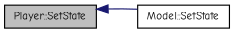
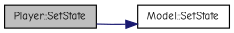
(123, 9) -> (111, 24)
